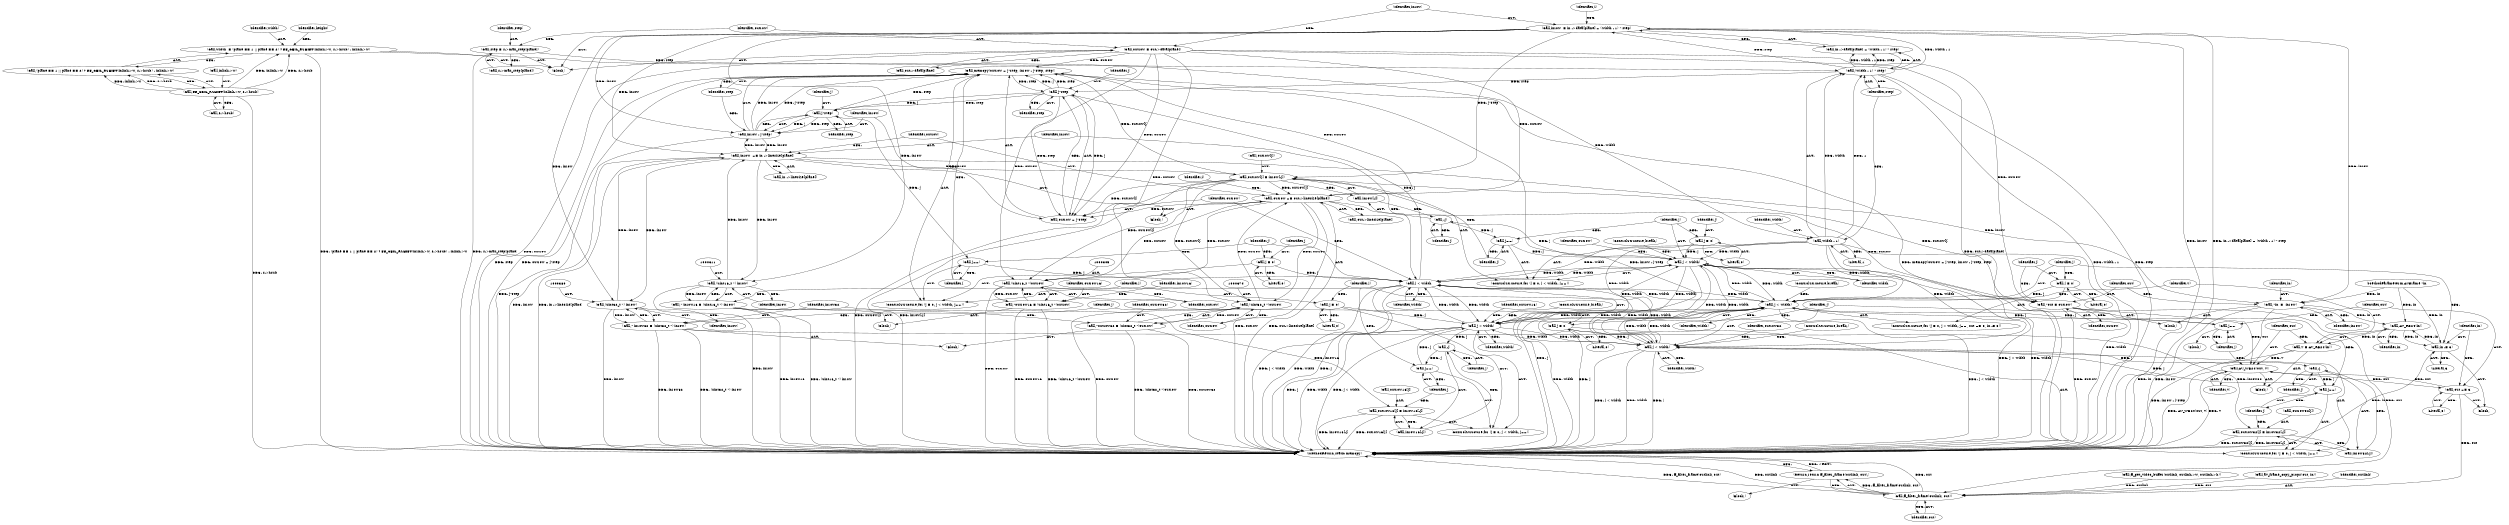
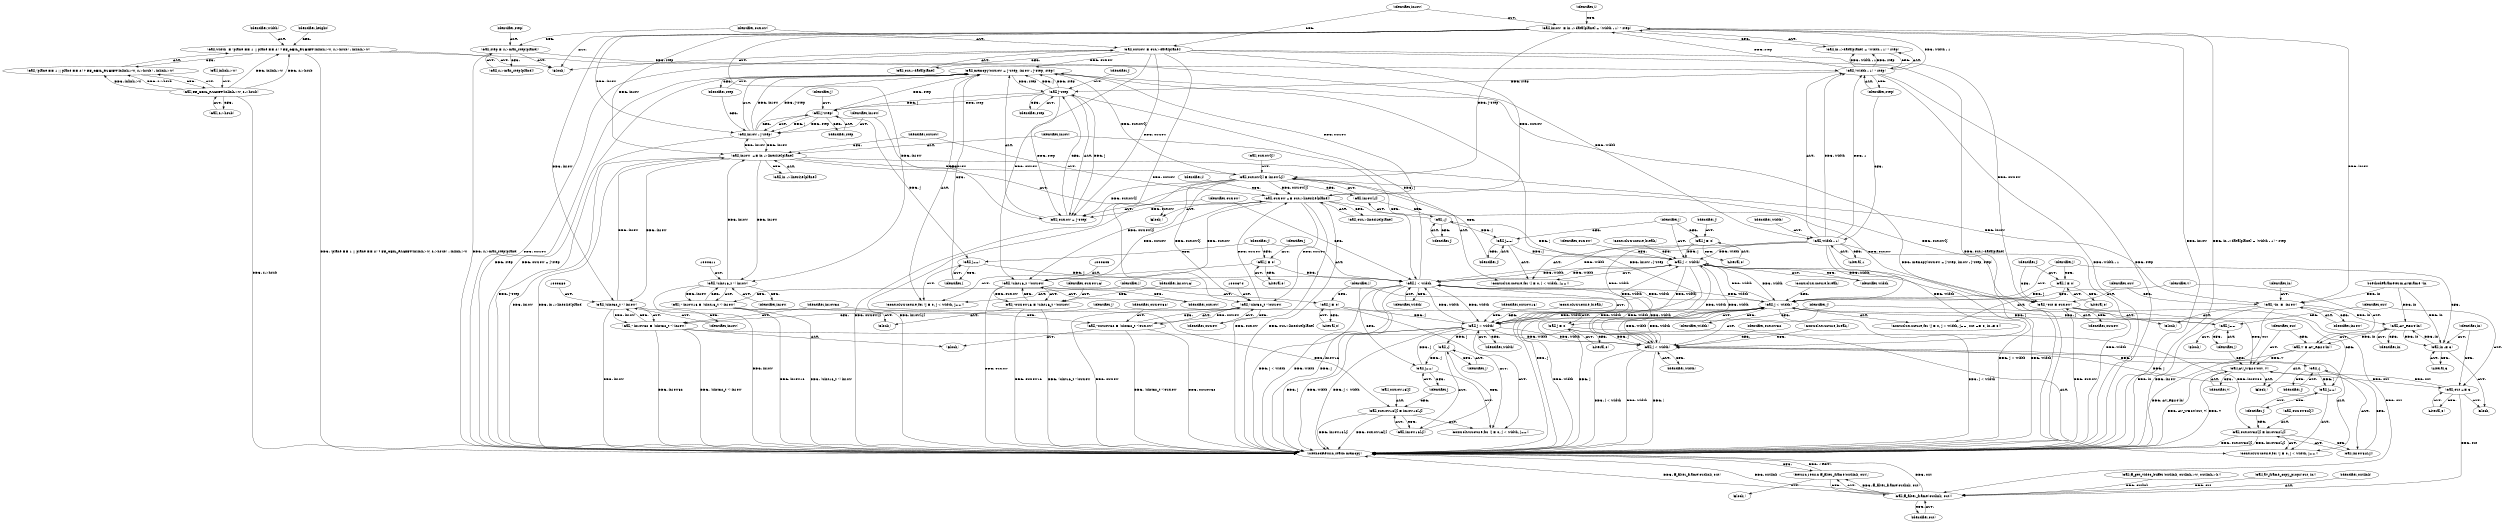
(2168, 401) -> (2168, 401)
(1921, 451) -> none
